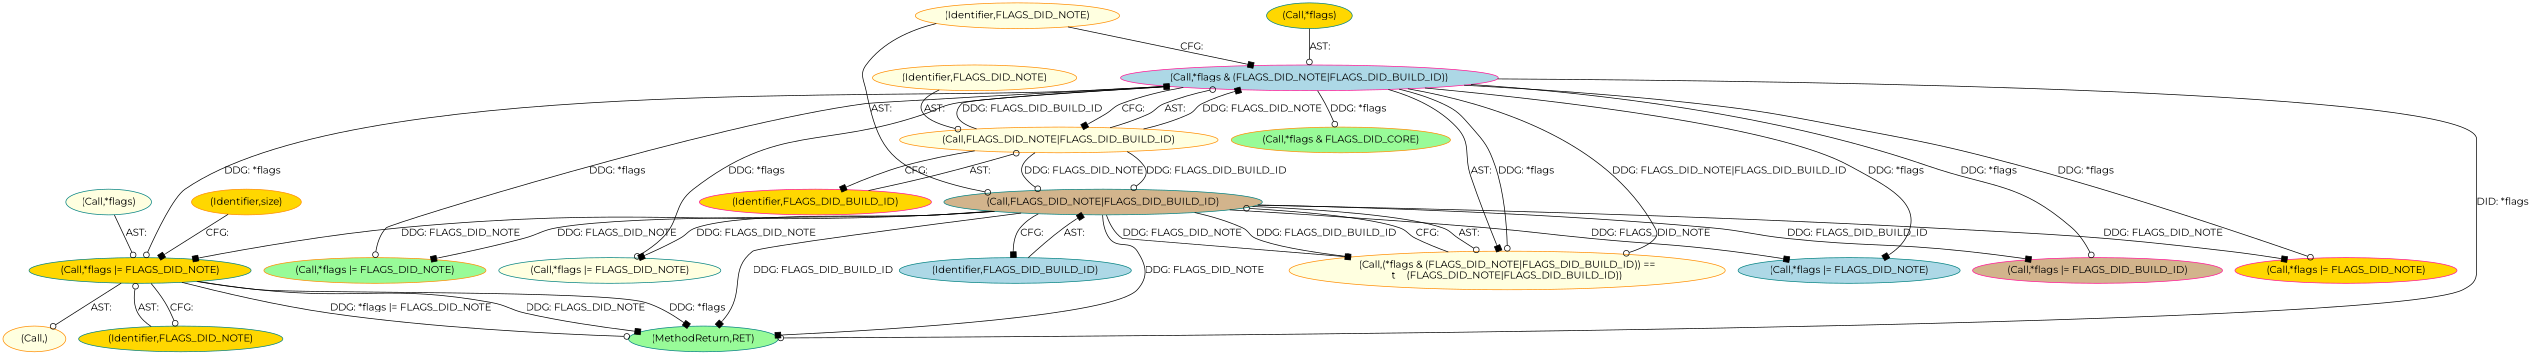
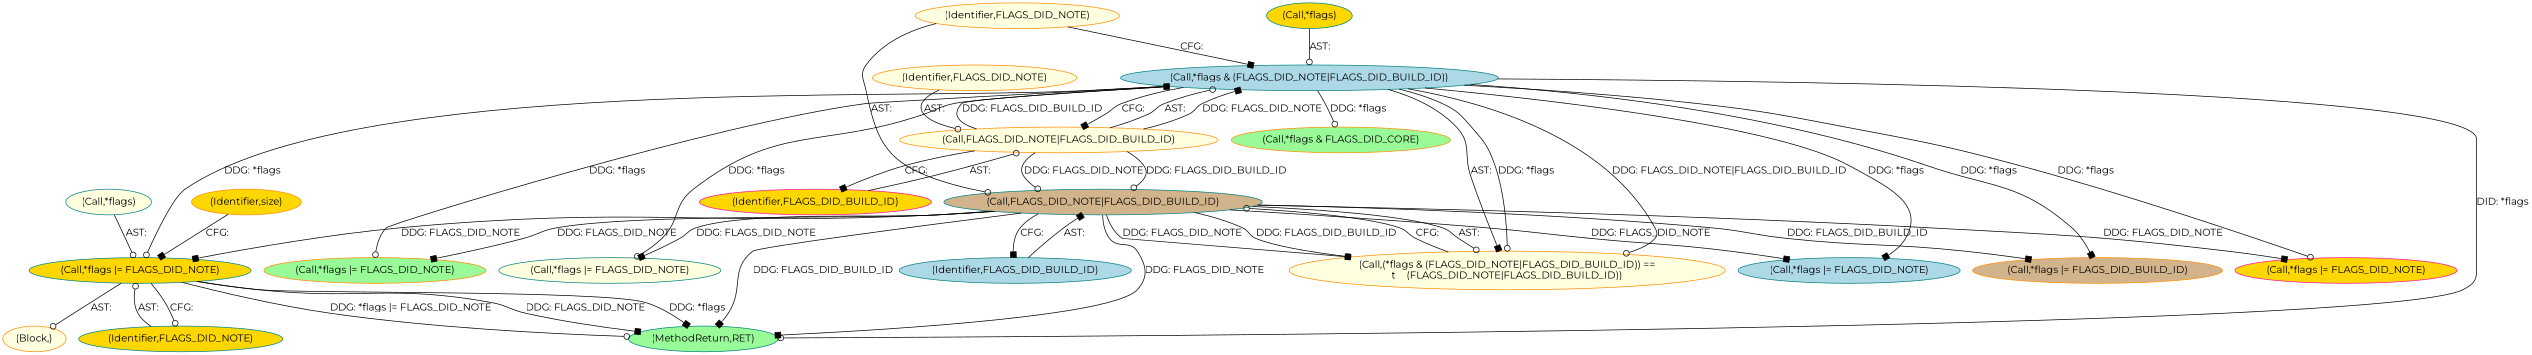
(1309, 78) -> (1309, 78)
(1795, 129) -> (1795, 129)
(2098, 270) -> (2098, 270)
(34, 339) -> (34, 339)
